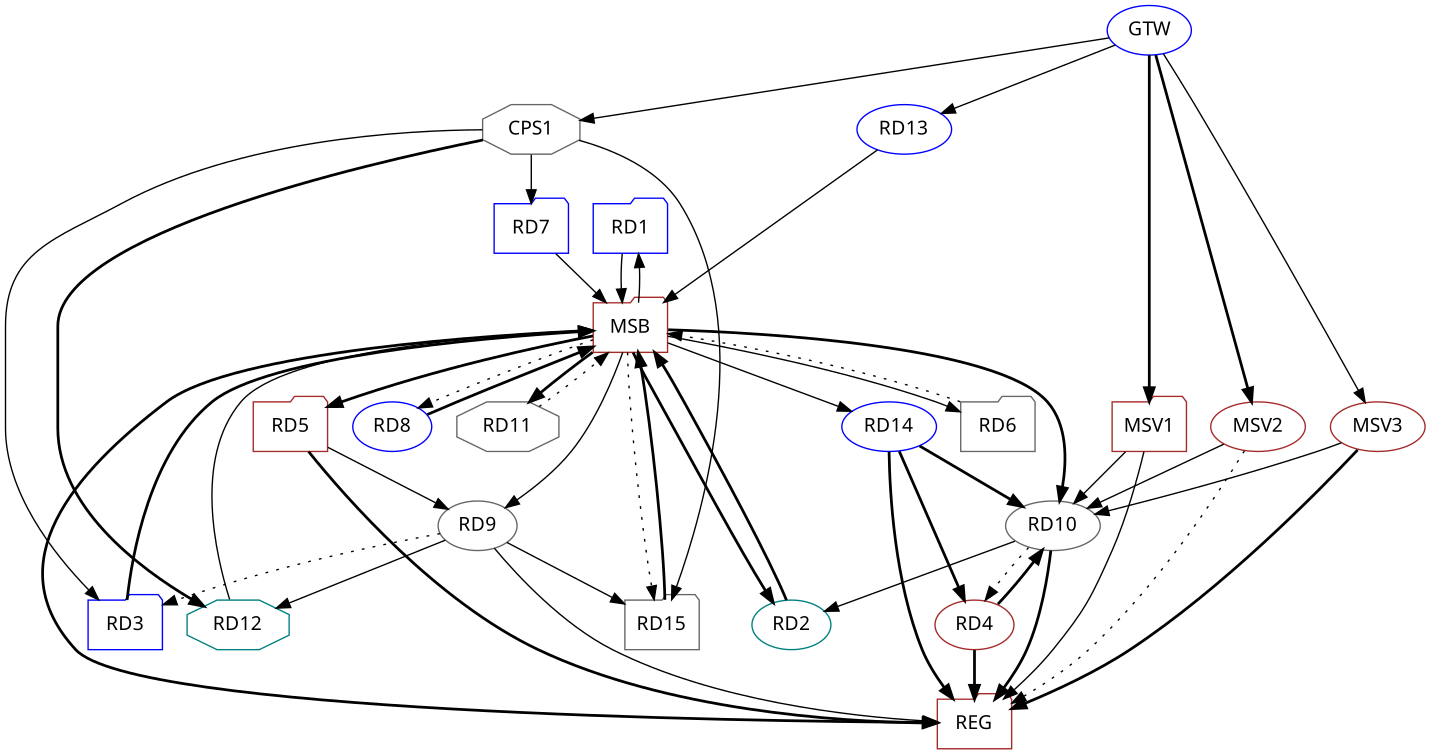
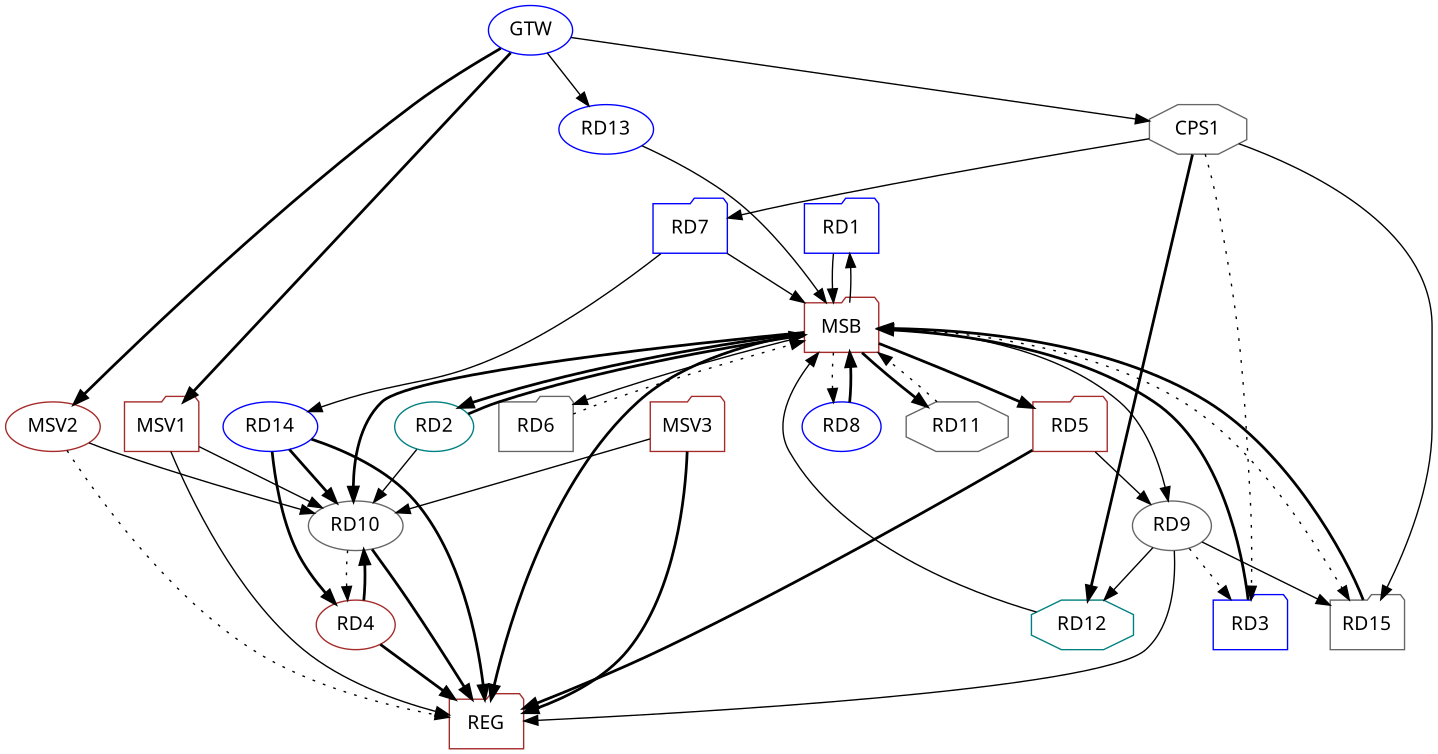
(1263, 221) -> none
(78, 226) -> (1242, 369)
(753, 375) -> (502, 355)
(1378, 427) -> (687, 427)
(926, 574) -> (400, 471)
